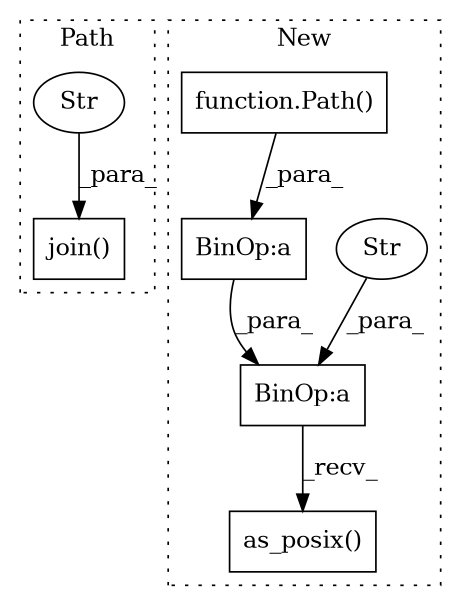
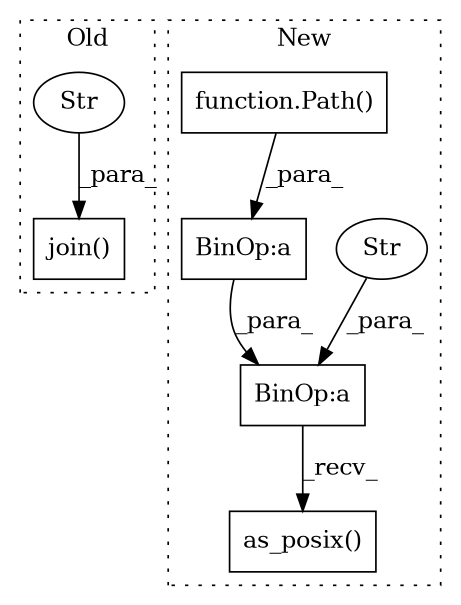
(87, 40) -> (87, 40)
